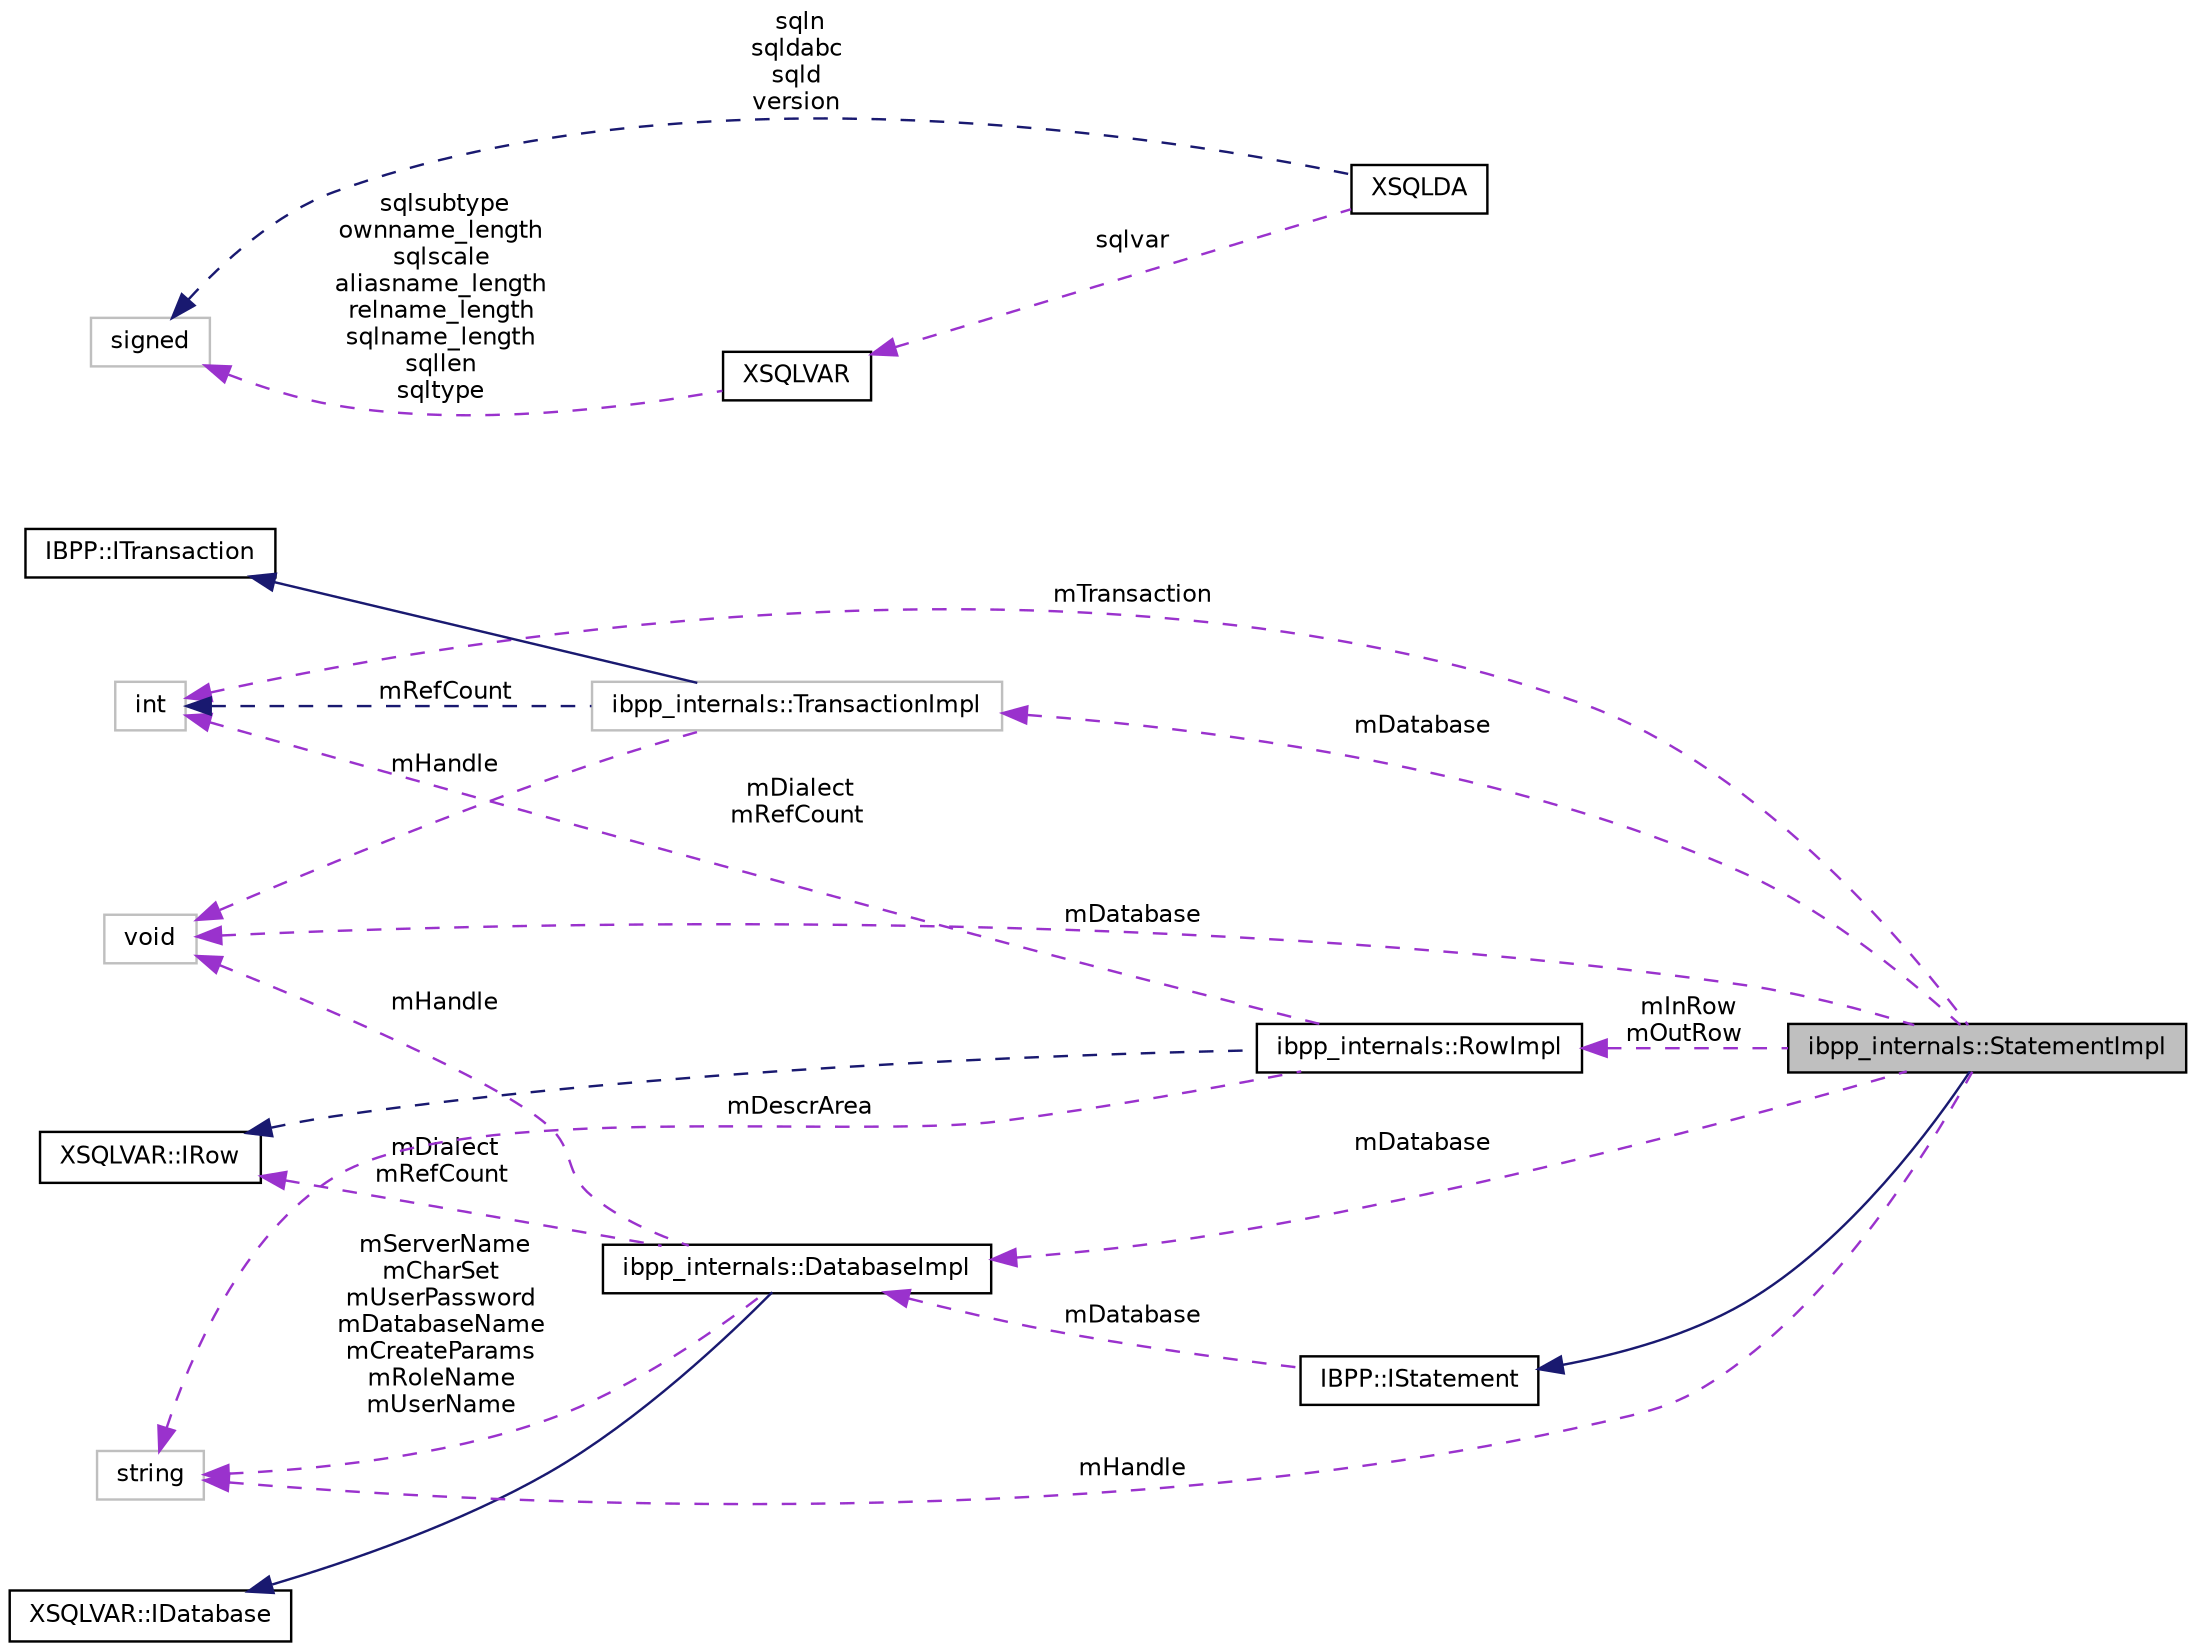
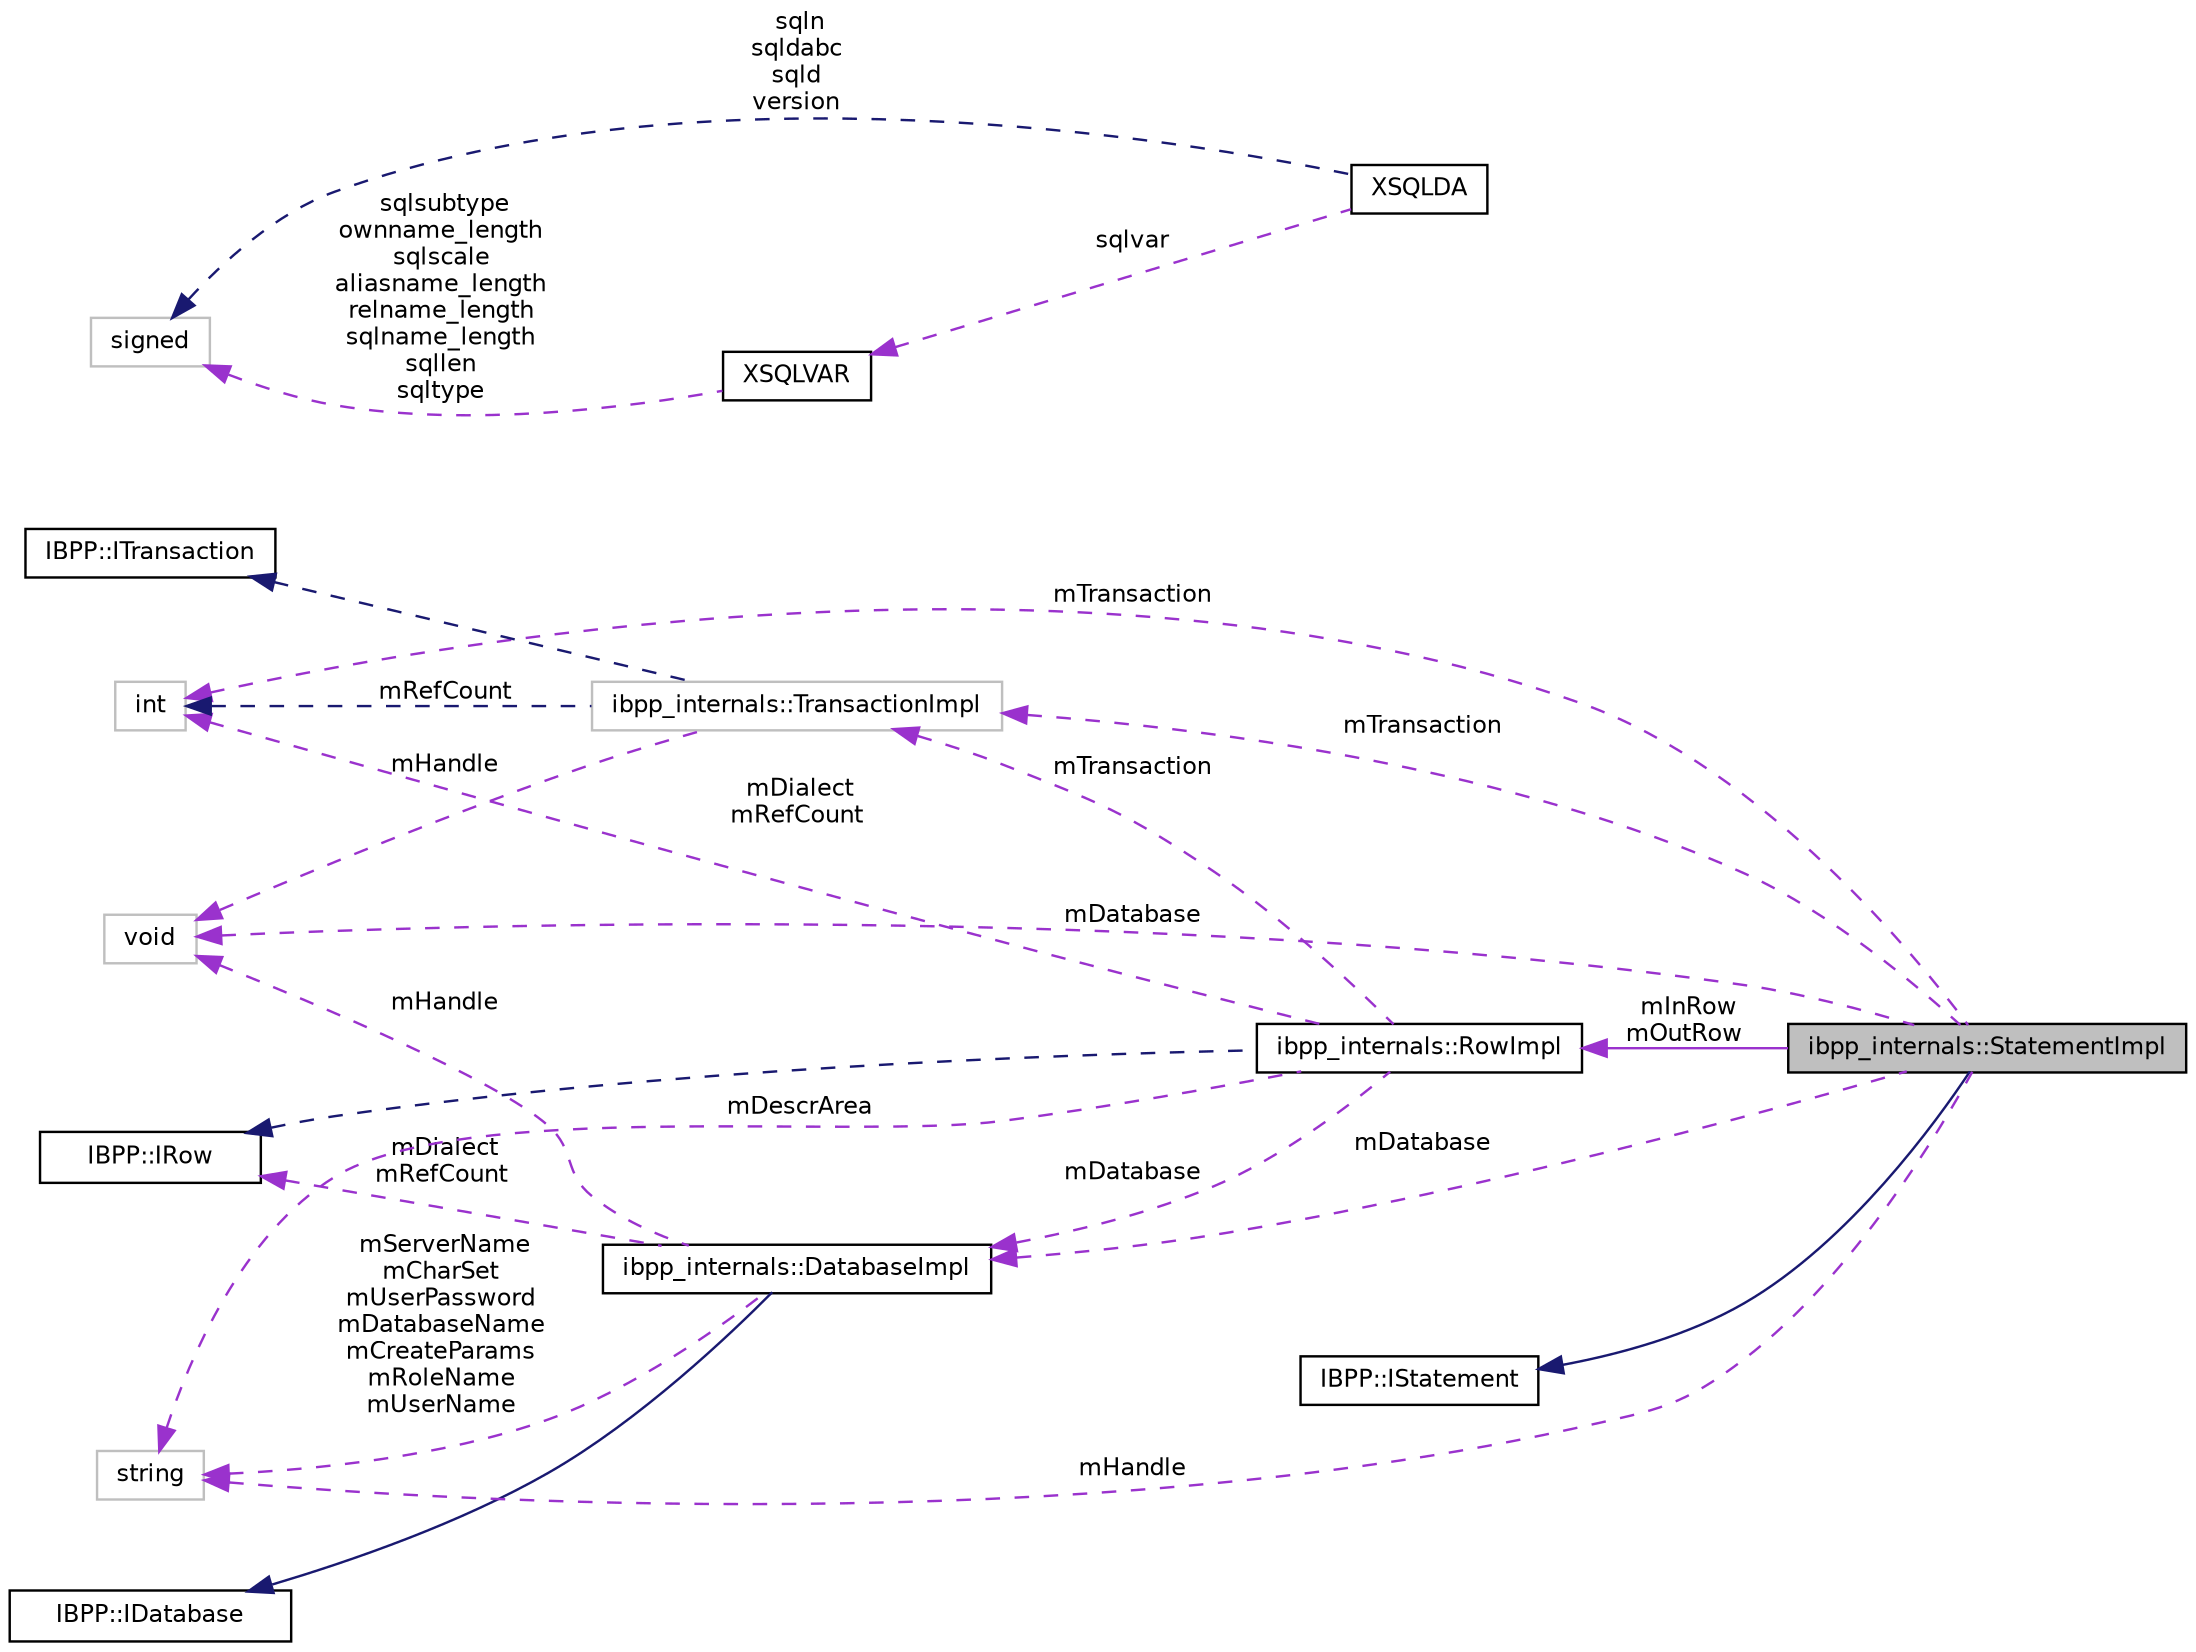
(475, 630) -> (475, 630)
(1419, 727) -> (1419, 727)
none -> (1176, 847)
(1697, 1048) -> (1697, 1048)
(150, 1157) -> (150, 1157)
(1103, 1340) -> (1216, 1185)
(150, 1616) -> (150, 1616)
